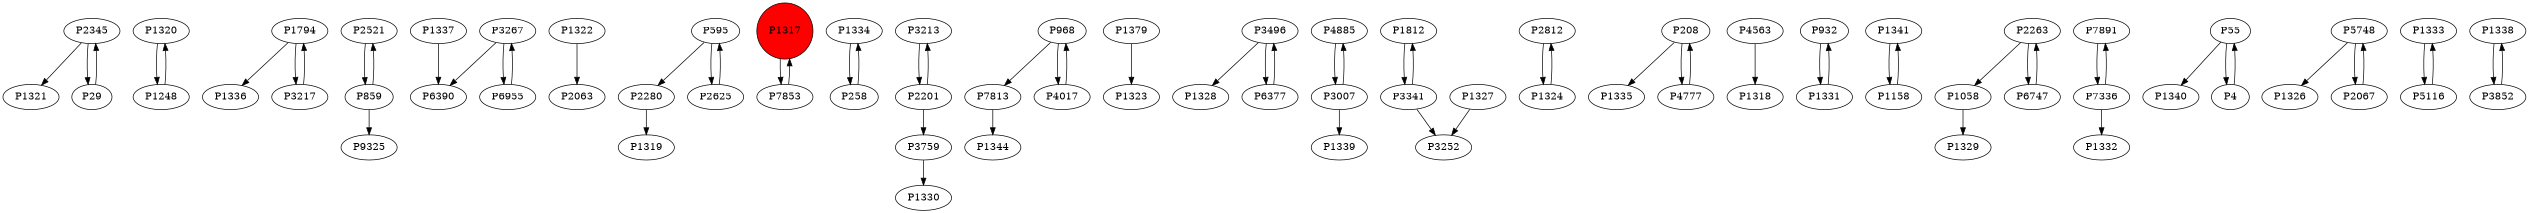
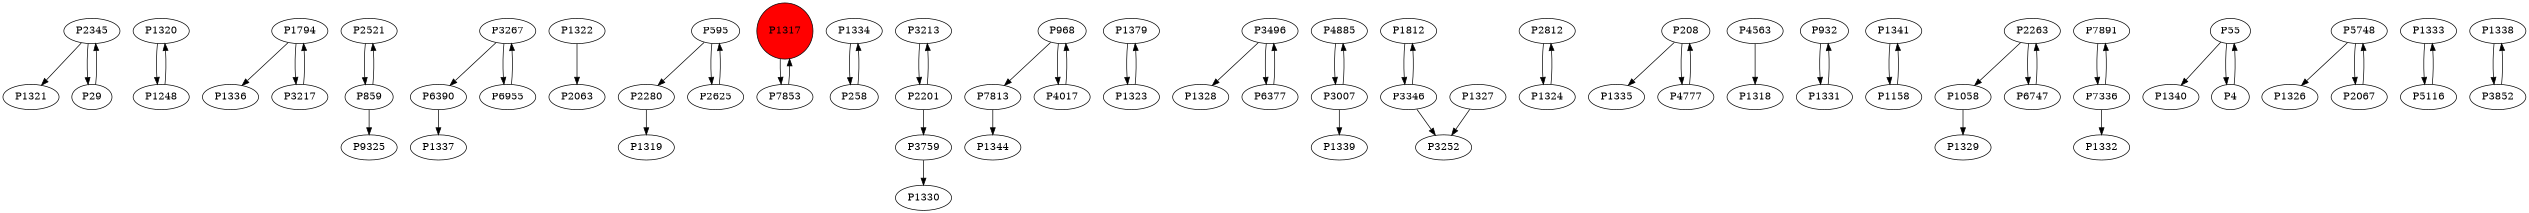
(438, 61) -> (438, 119)
none -> (1136, 67)
(1409, 97) -> (1409, 97)
